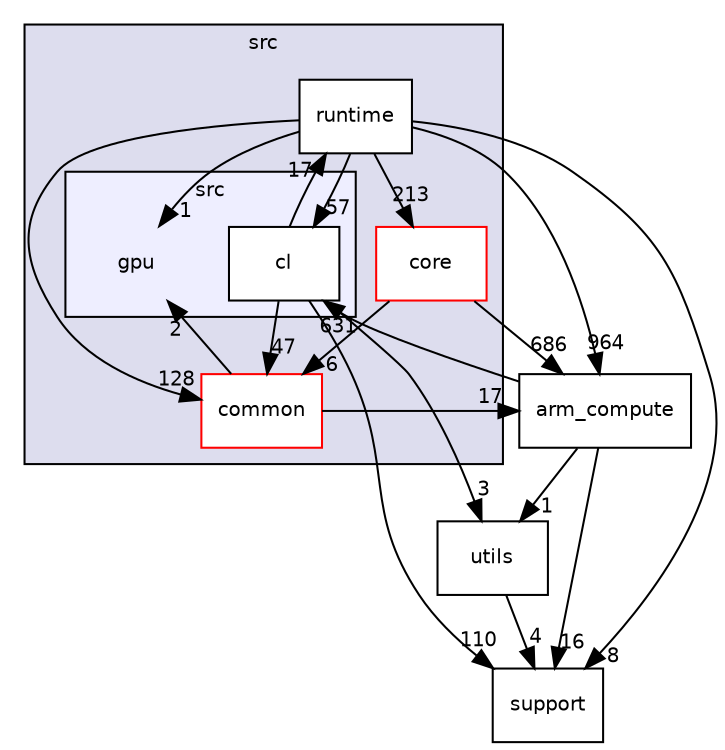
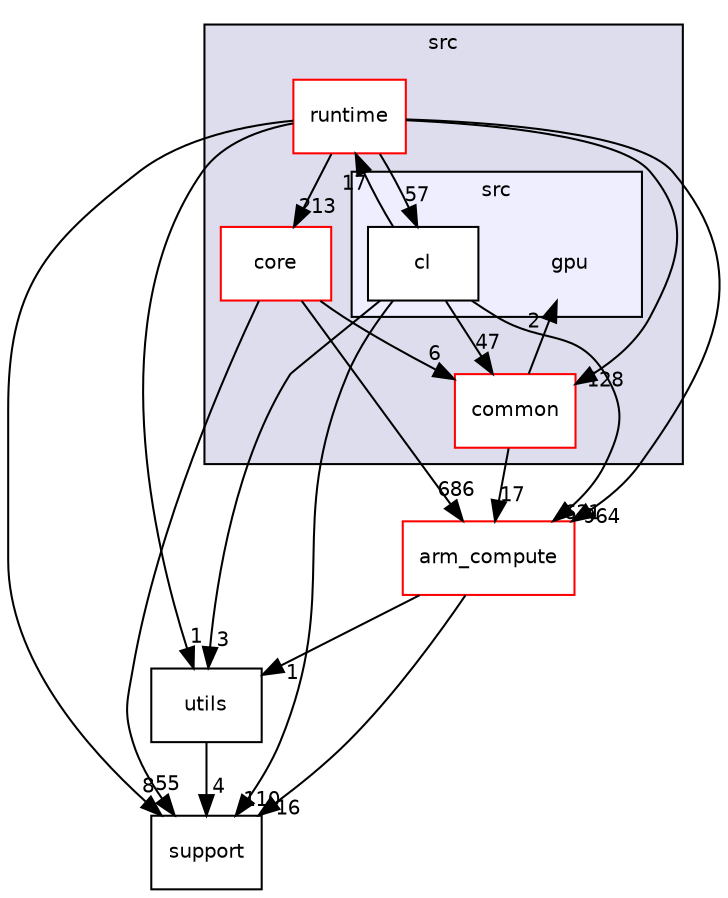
(356, 117) -> (350, 117)
(232, 158) -> (145, 354)
(428, 350) -> (608, 380)
(605, 411) -> (489, 558)
none -> (171, 521)
